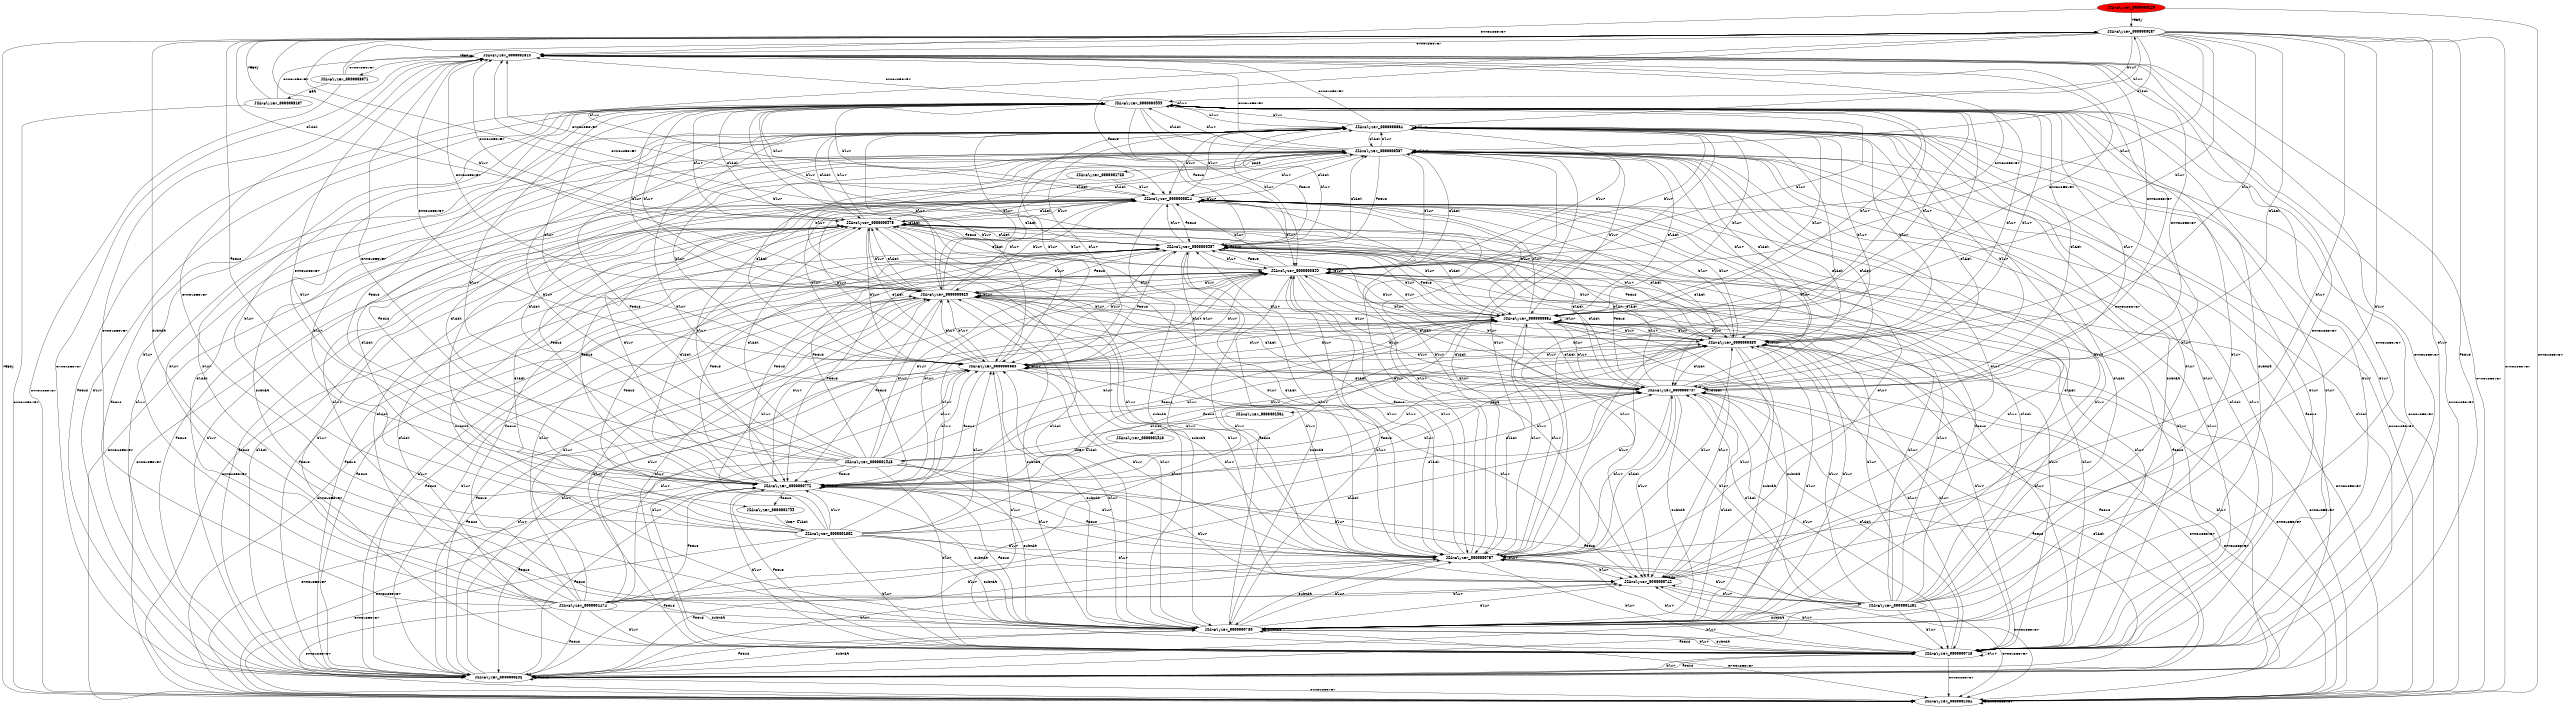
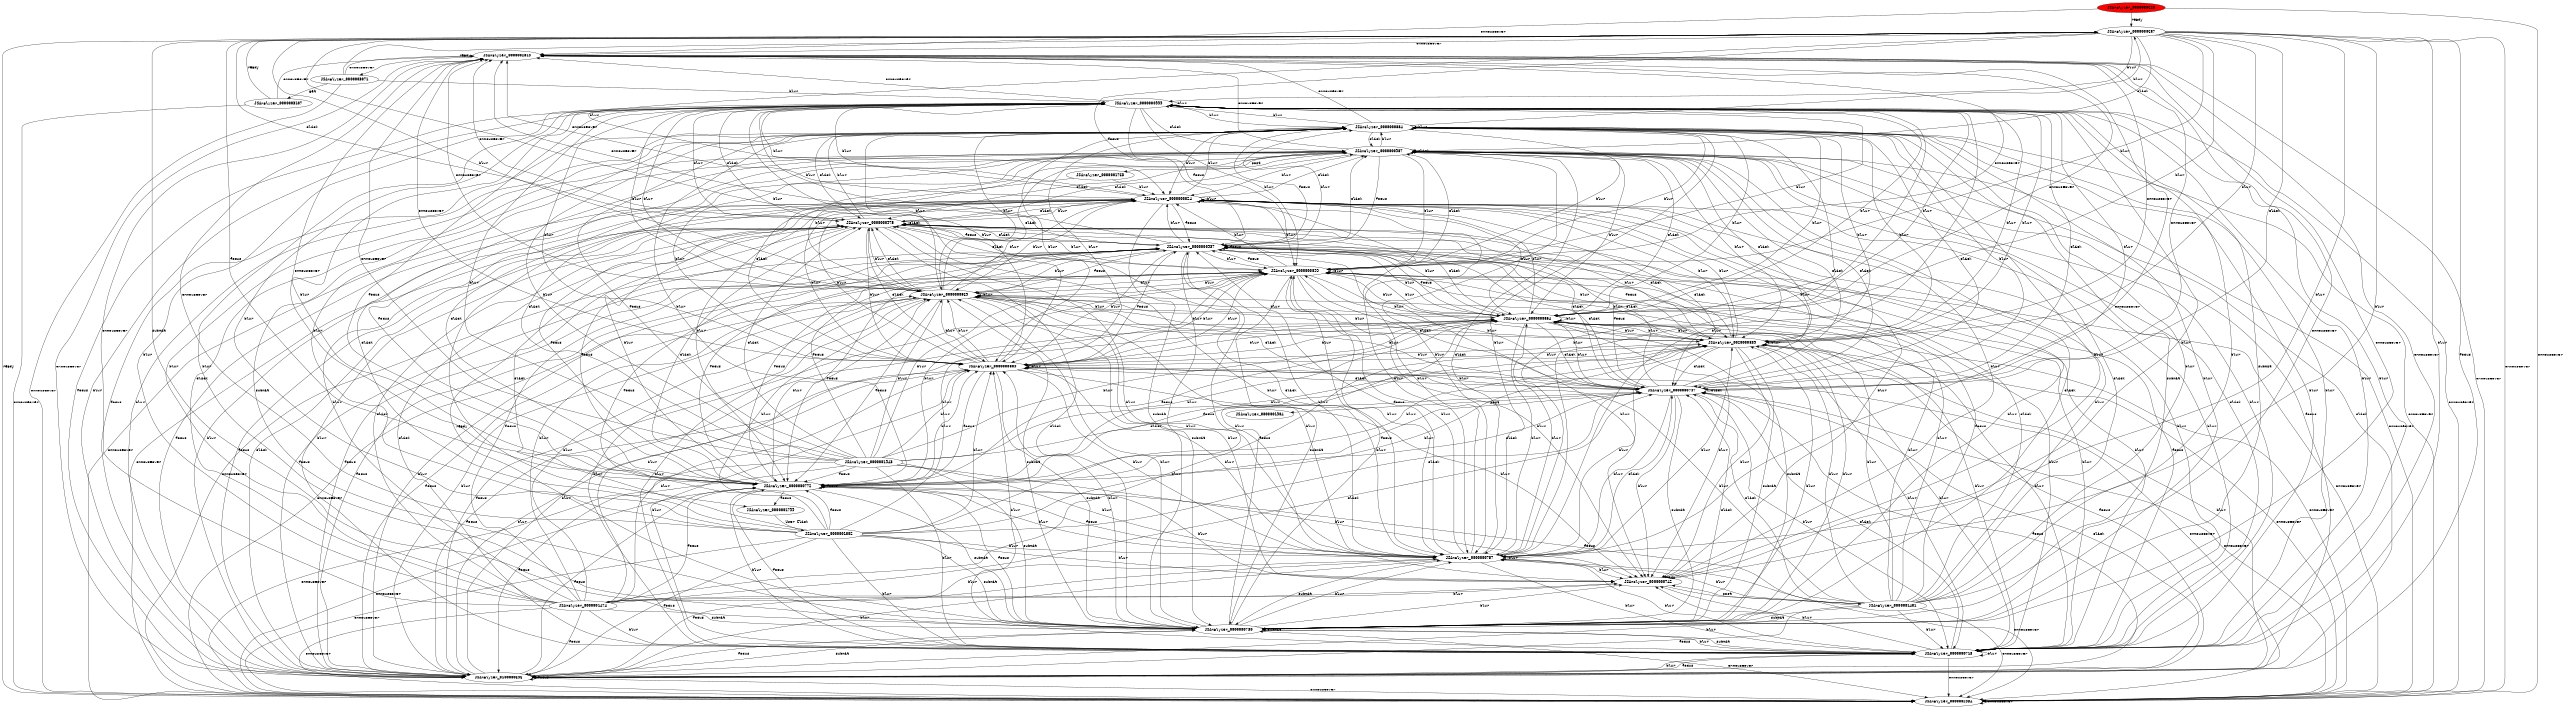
(1246, 143) -> (740, 91)
(1732, 343) -> (1732, 343)
(462, 426) -> (462, 426)
(1140, 438) -> none
(835, 510) -> (835, 510)
(1727, 594) -> (1727, 594)
(499, 678) -> (499, 678)
